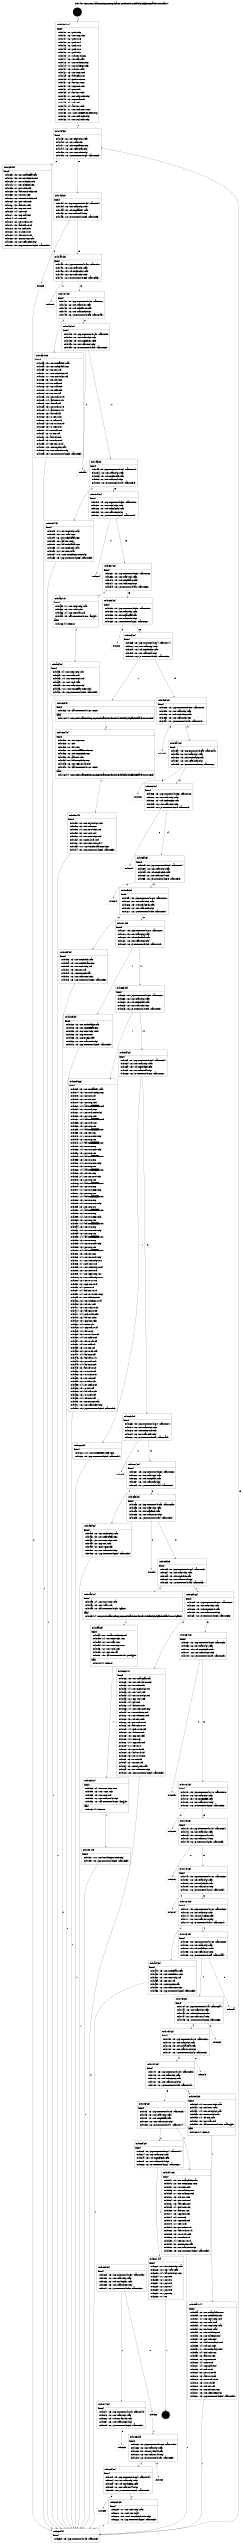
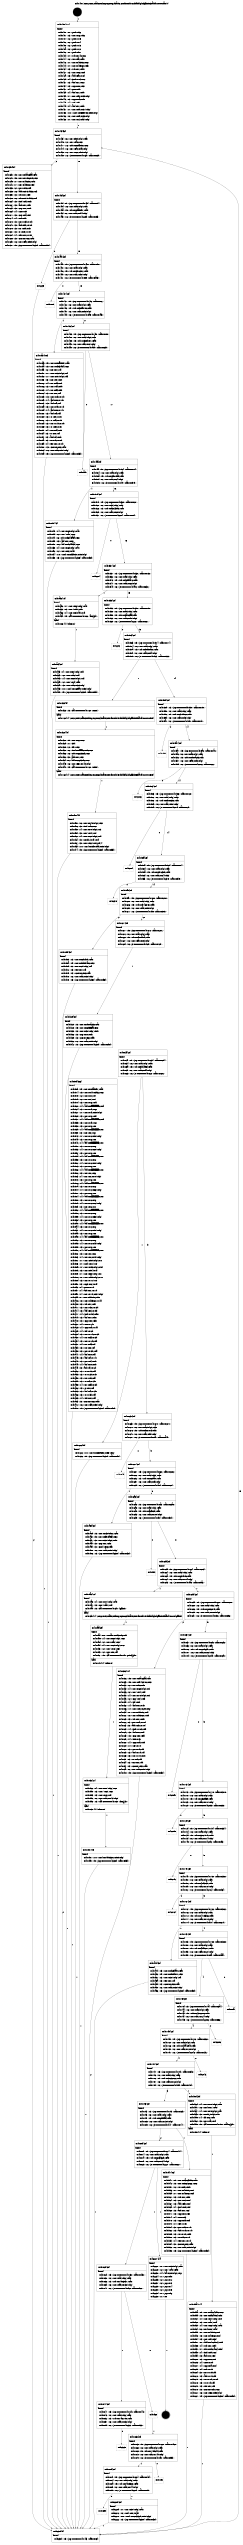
(140, 999) -> none
none -> (140, 2216)
